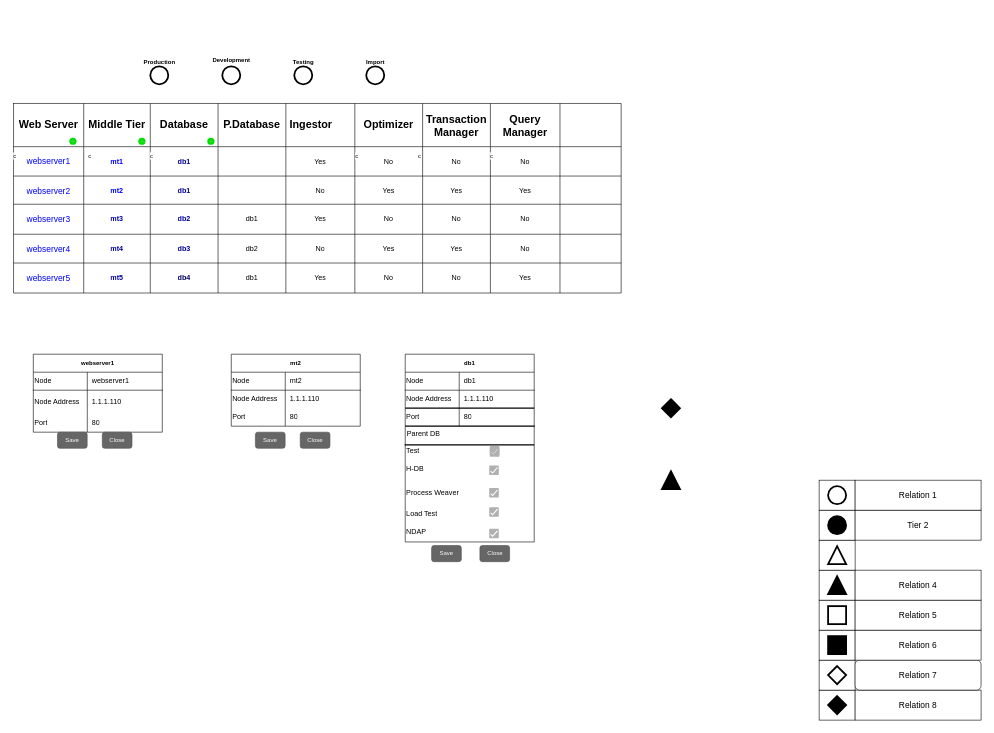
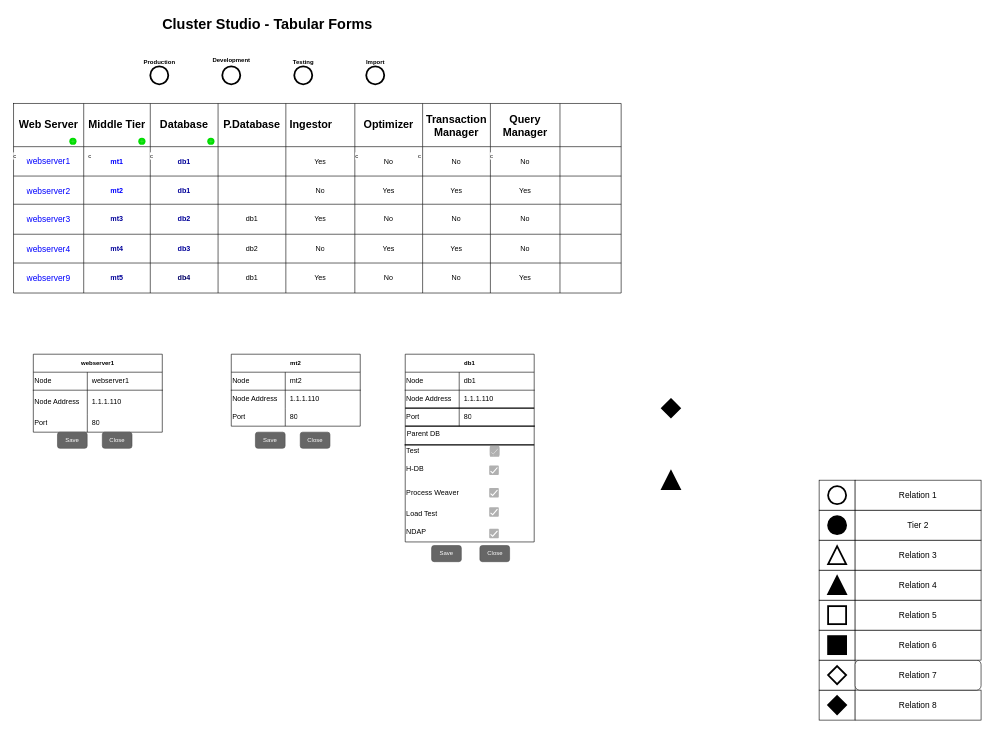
none -> (267, 24)
(49, 278) -> (49, 278)
none -> (918, 555)
